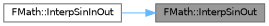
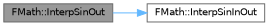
(134, 13) -> (125, 13)
